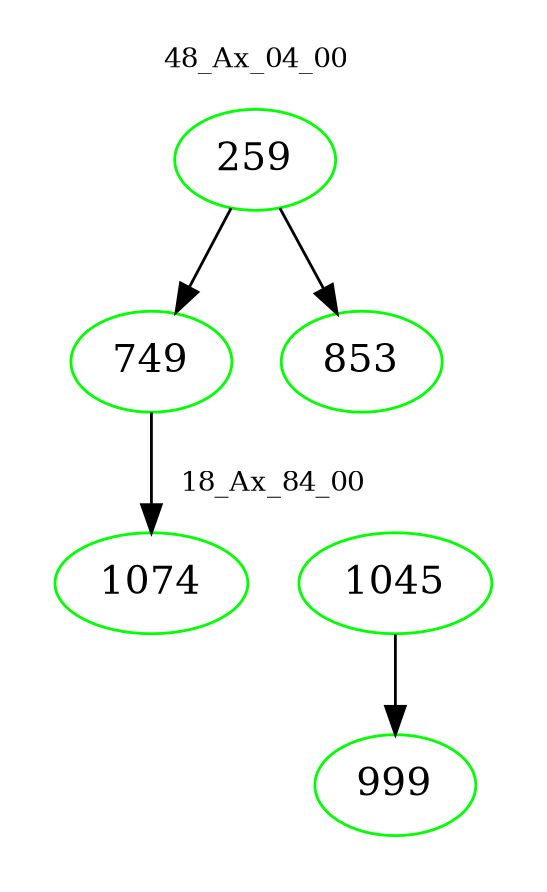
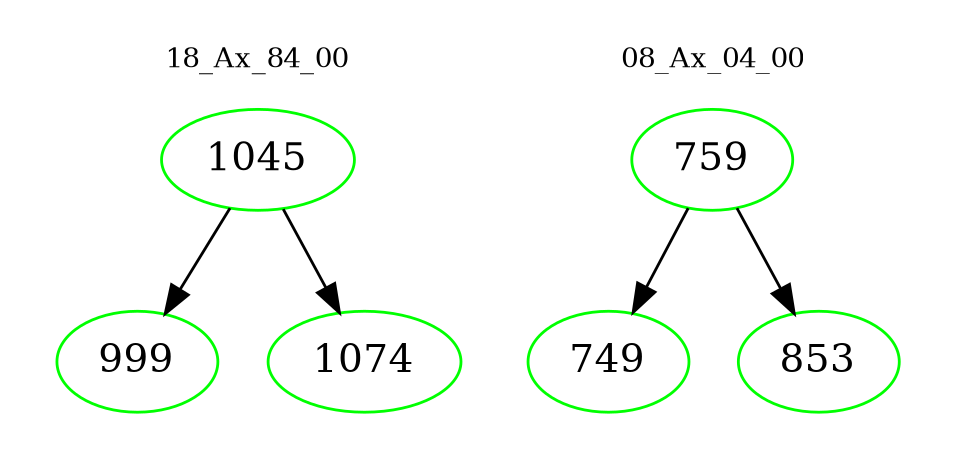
(257, 60) -> (714, 60)
(255, 160) -> (712, 160)
(151, 474) -> (305, 248)
